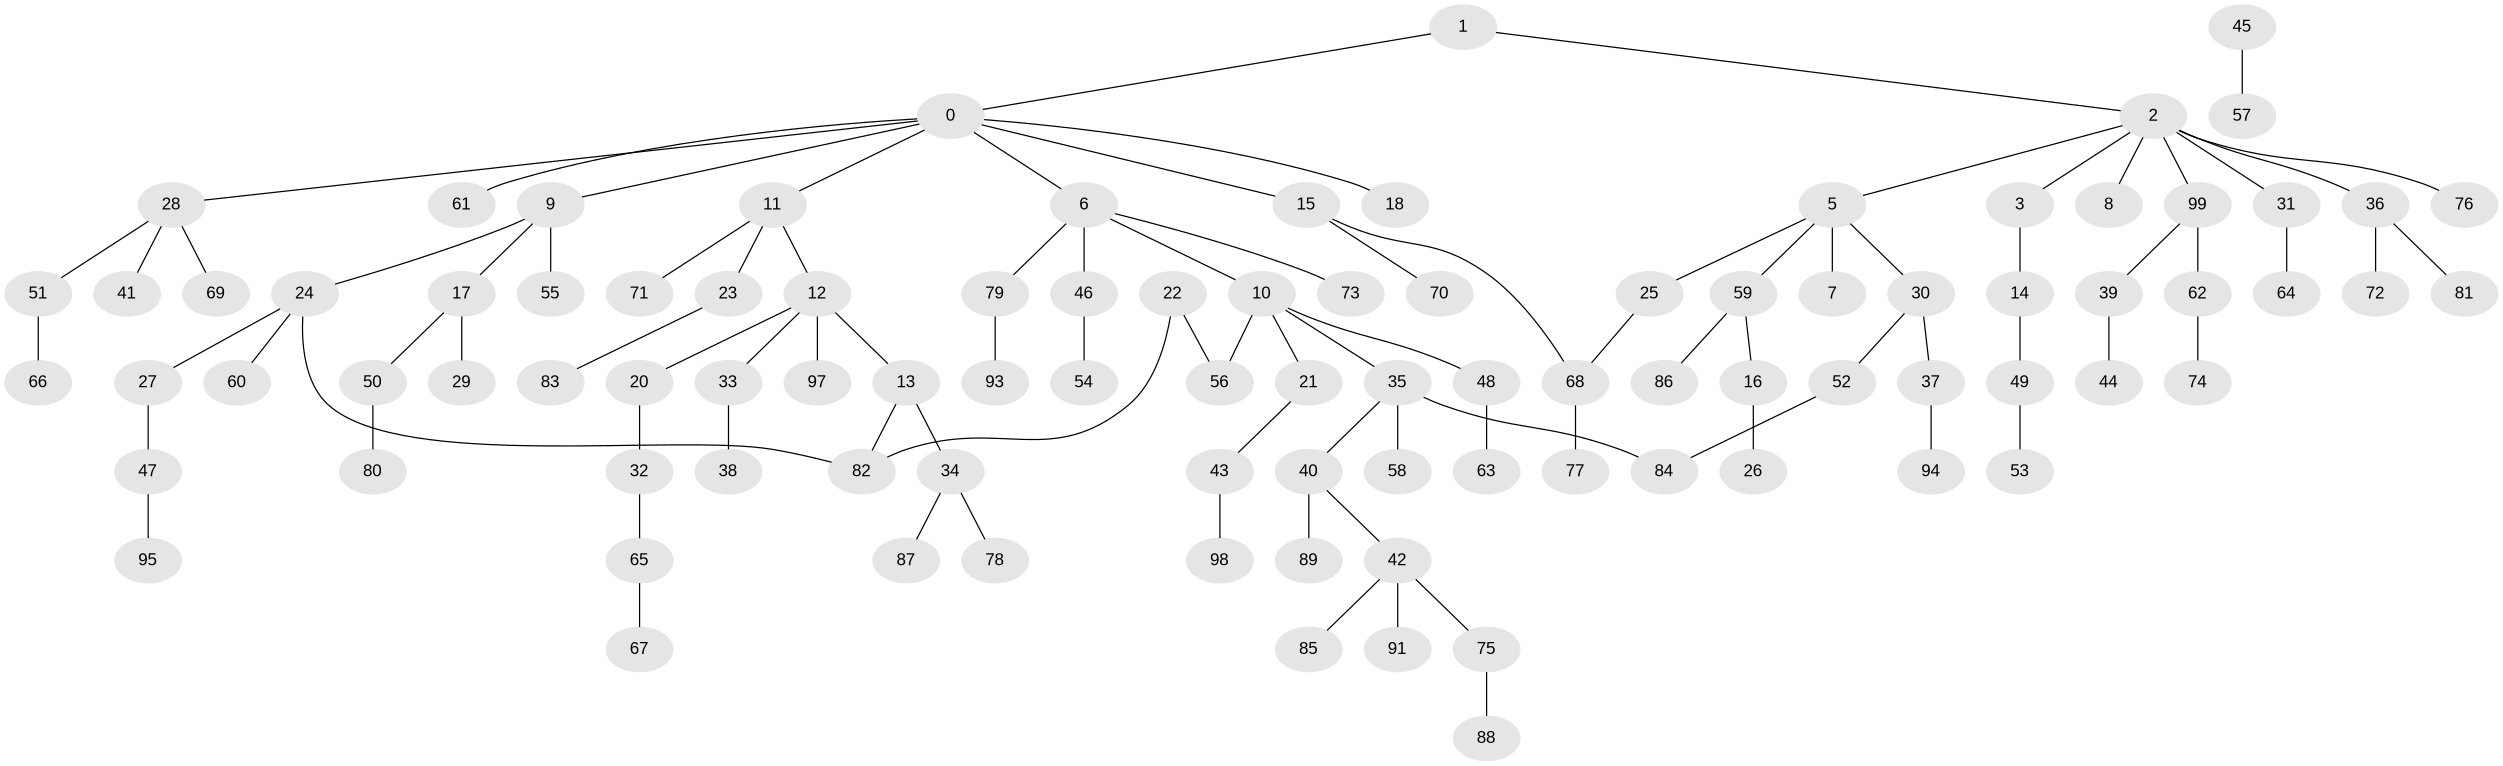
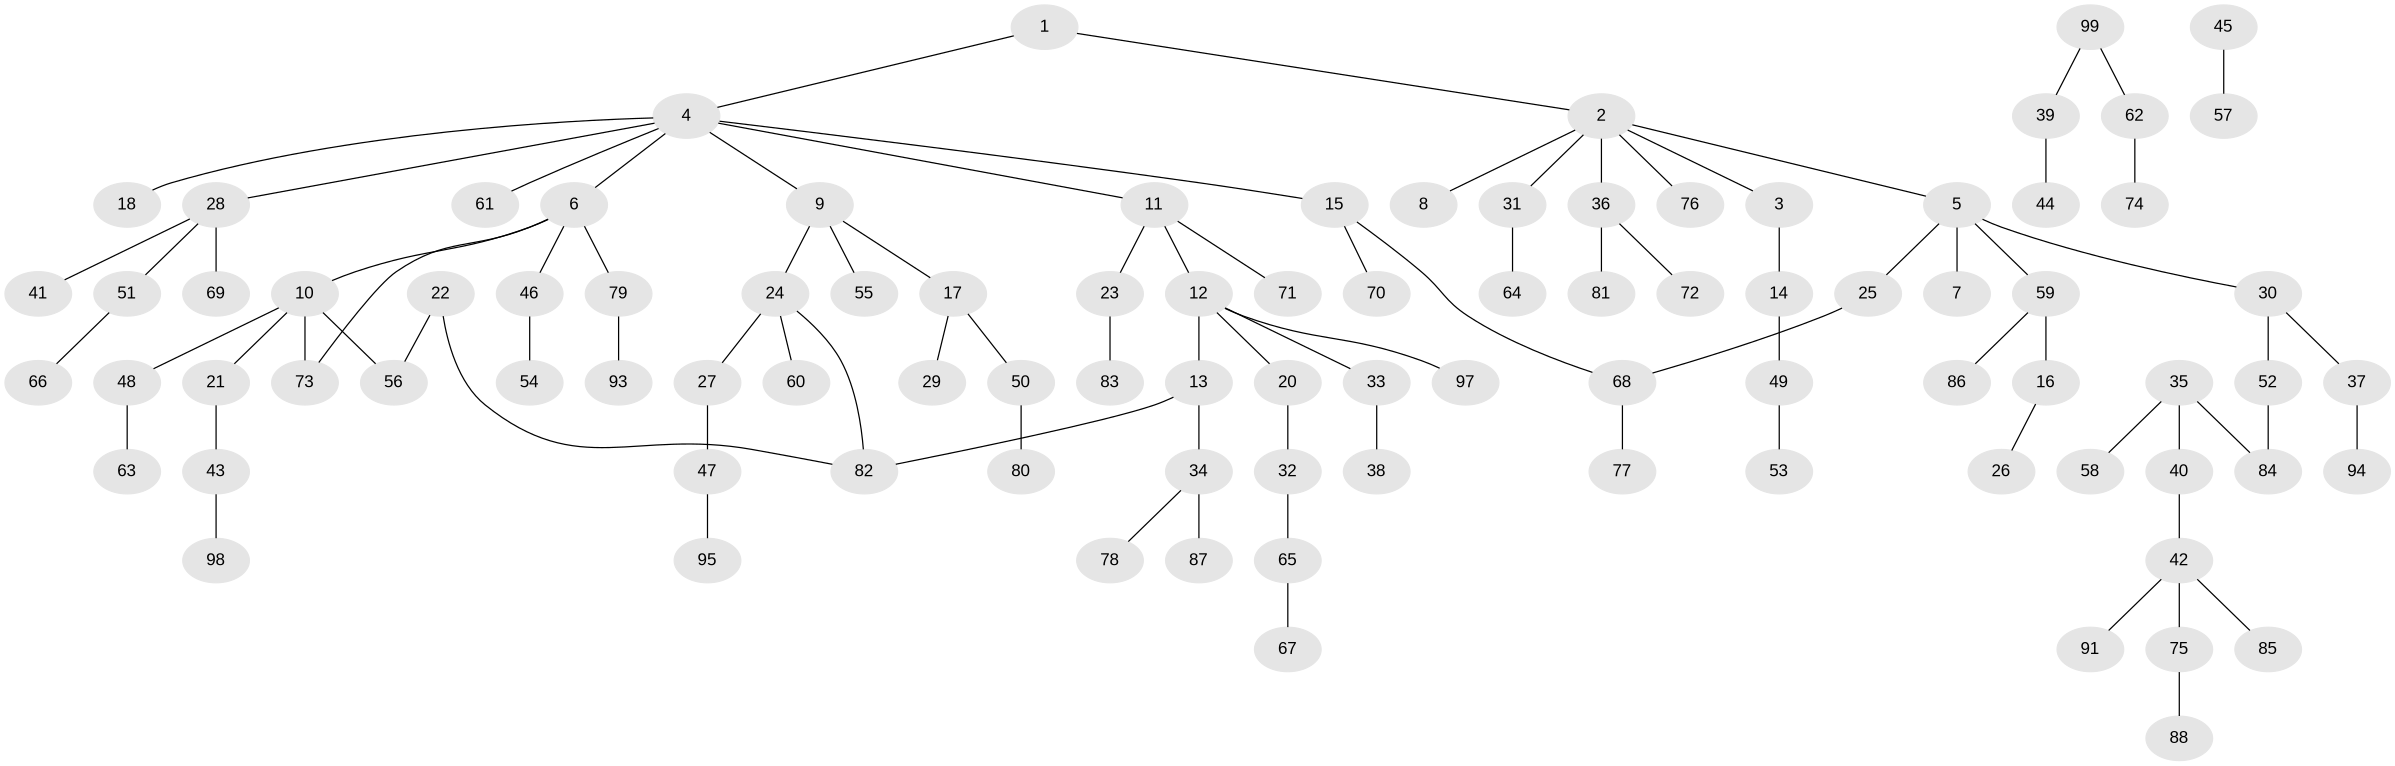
(951, 116) -> (687, 116)
(2176, 161) -> none
(1330, 338) -> (305, 338)
(1309, 561) -> none
